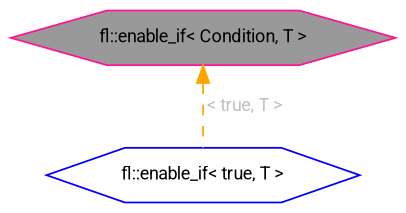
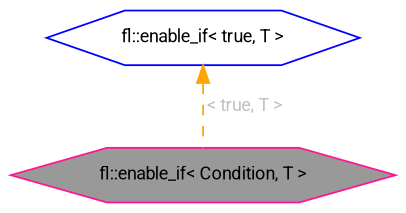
(203, 116) -> (203, 116)
